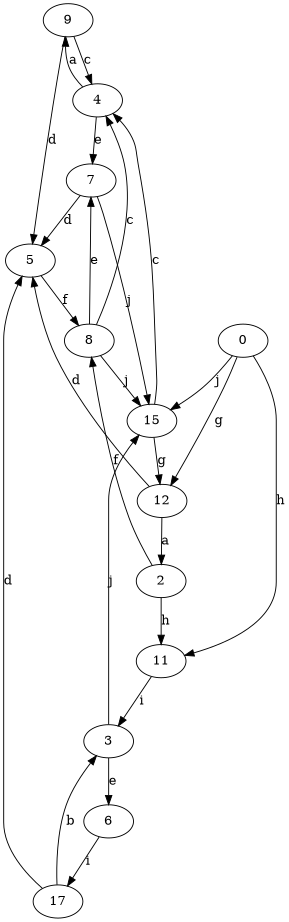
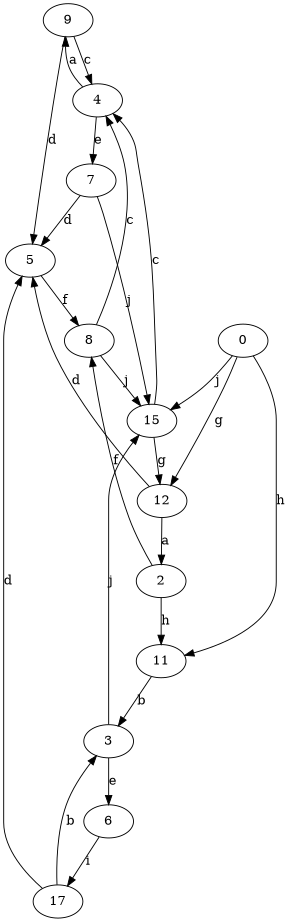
(90, 265) -> none
(142, 701) -> (142, 701)
